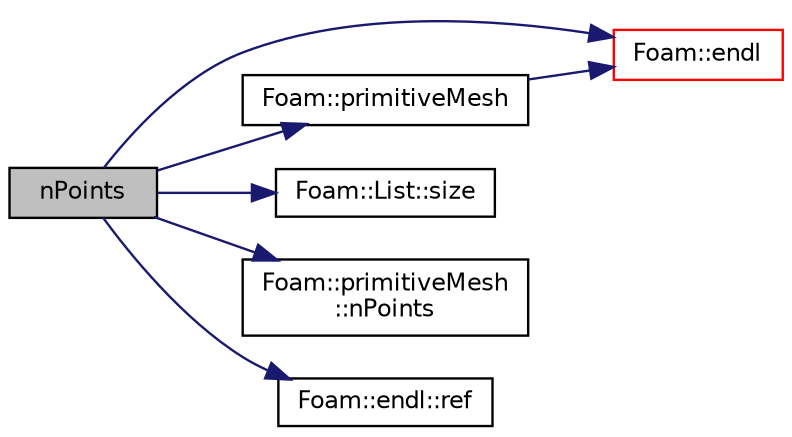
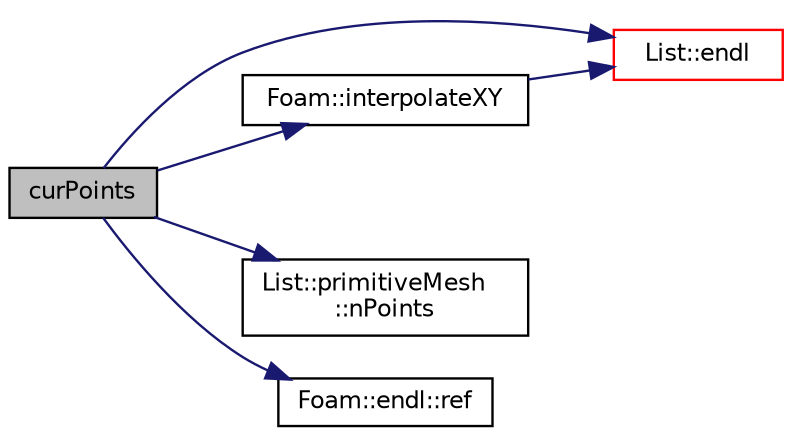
(698, 55) -> (698, 55)
(385, 100) -> (385, 100)
(83, 193) -> (83, 193)
(385, 193) -> none
(385, 298) -> (385, 298)
